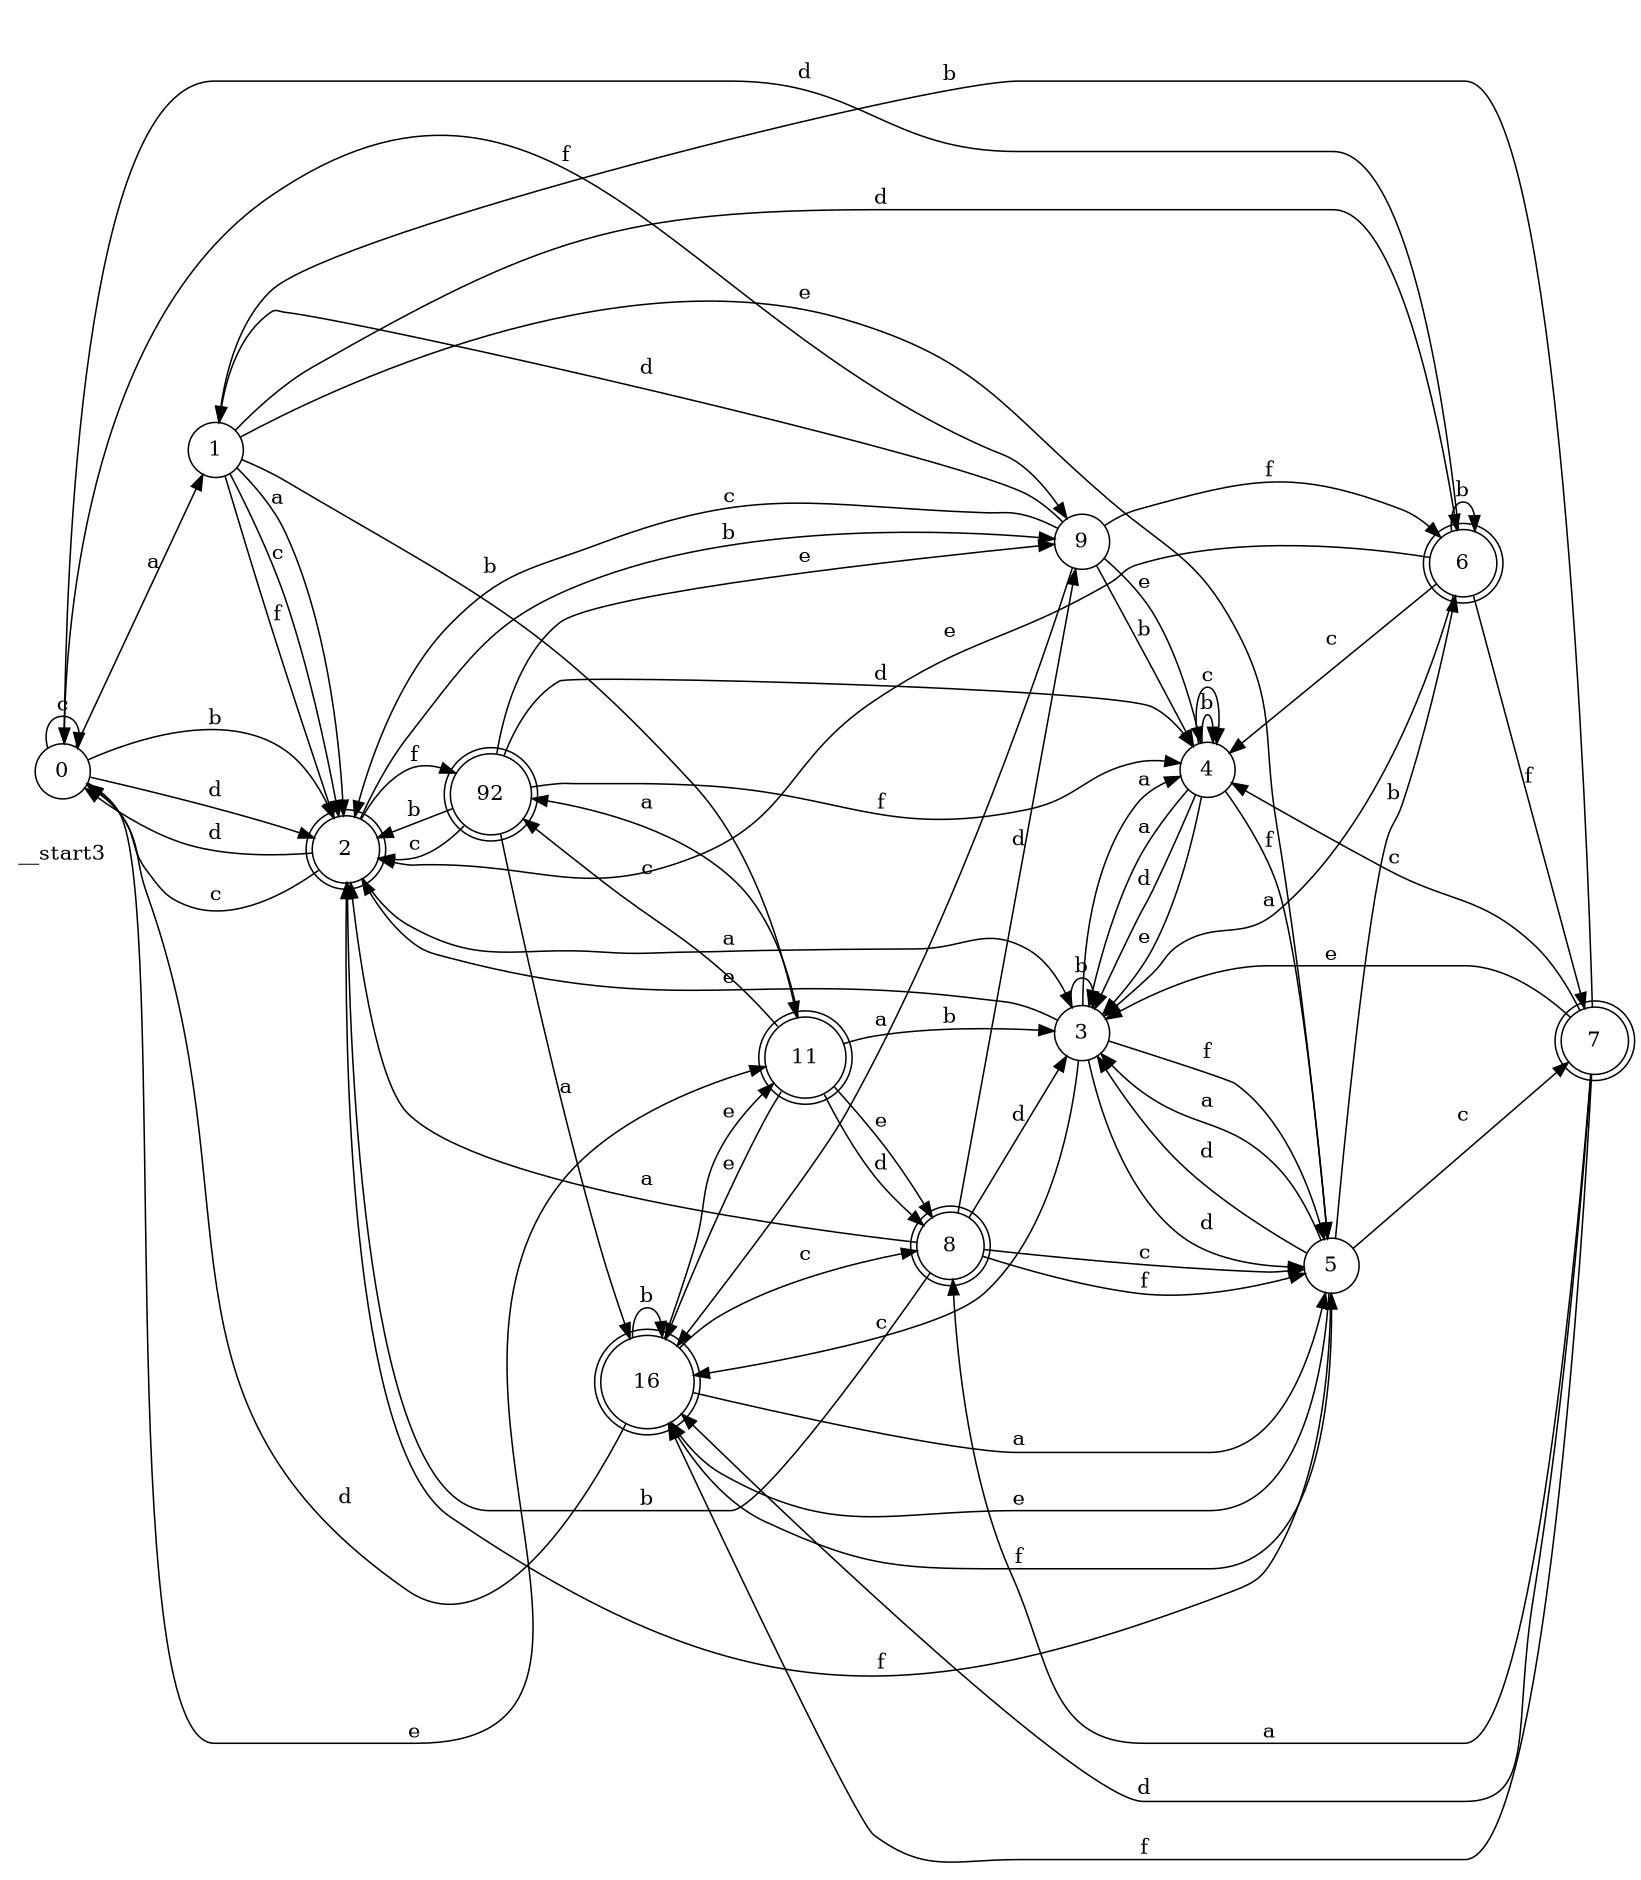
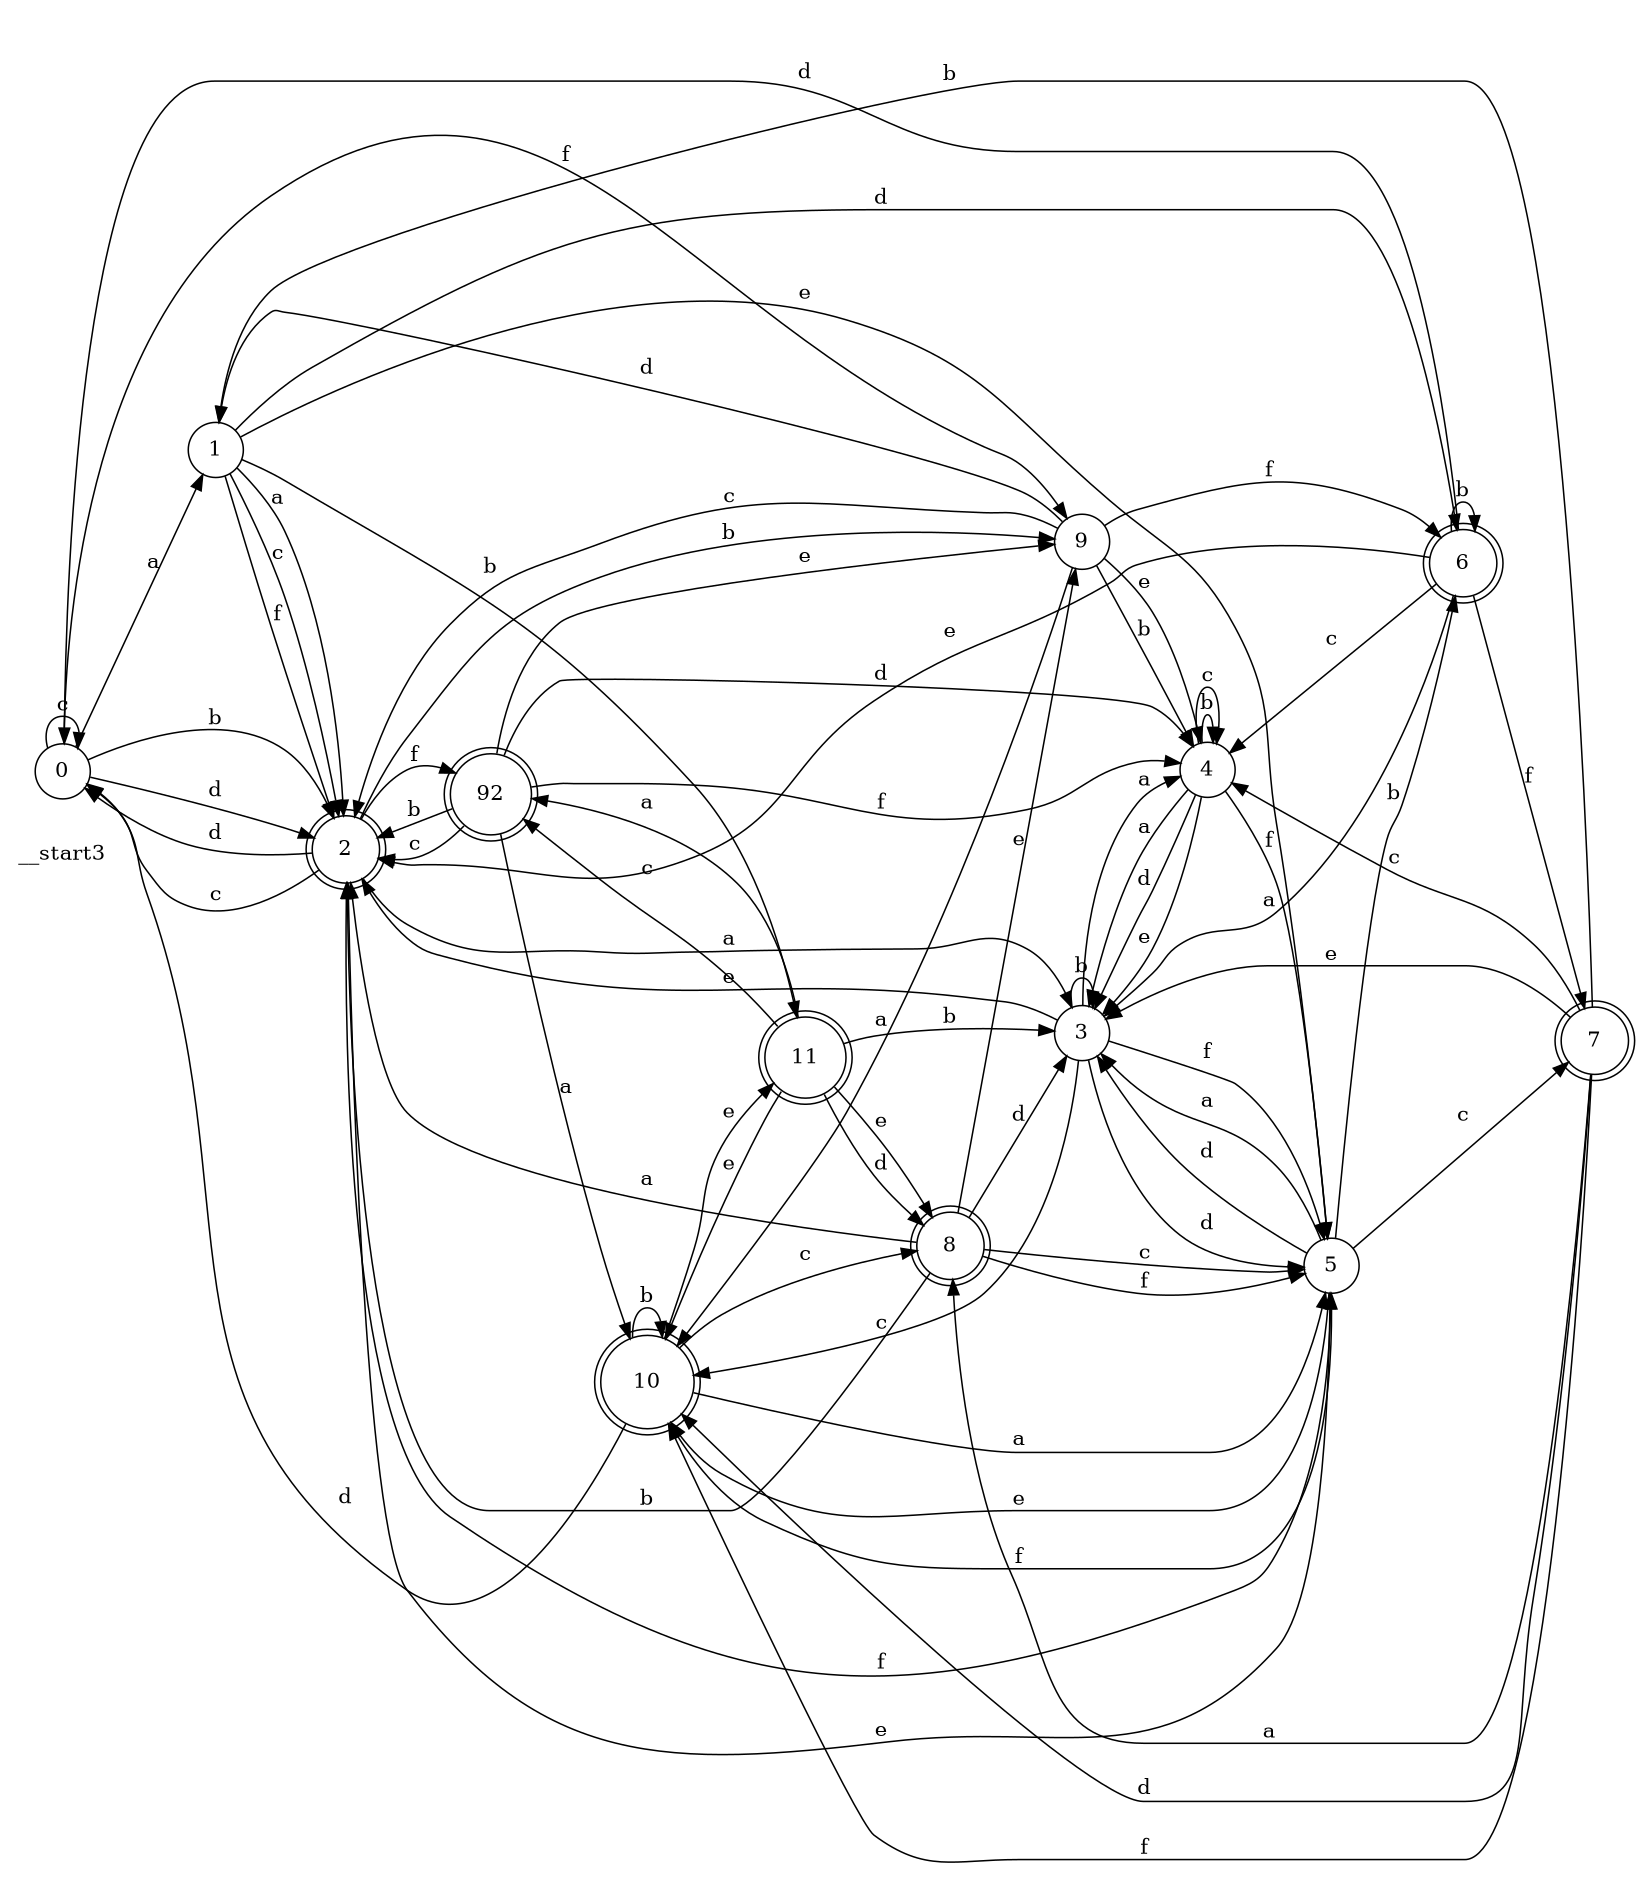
(1019, 840) -> (1019, 840)
(647, 1382) -> (647, 1382)
(254, 1743) -> none
none -> (645, 1748)
